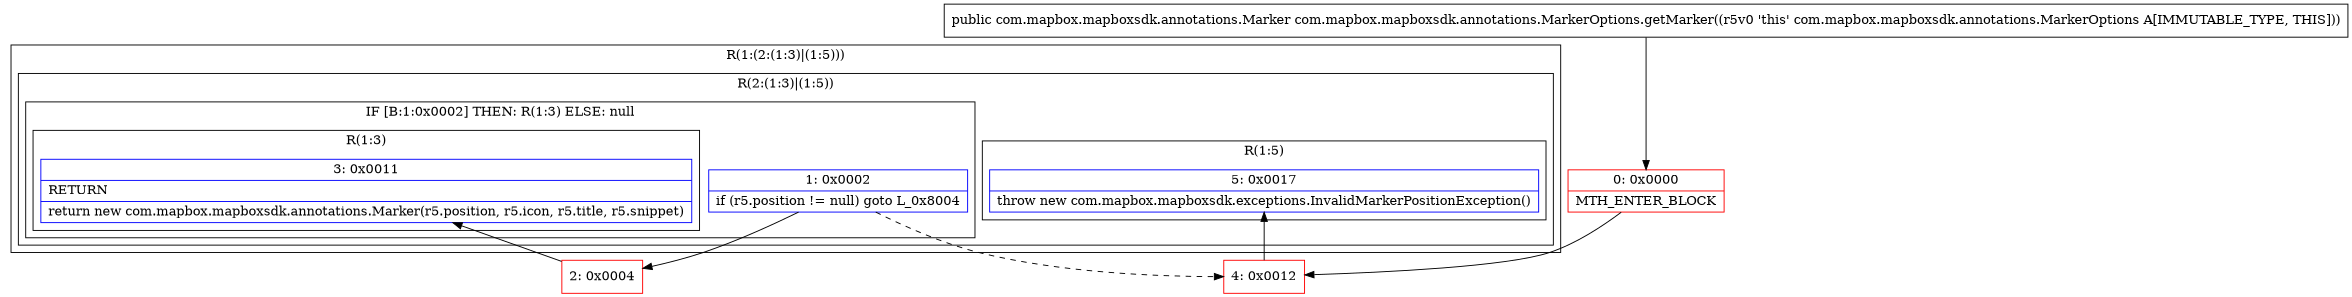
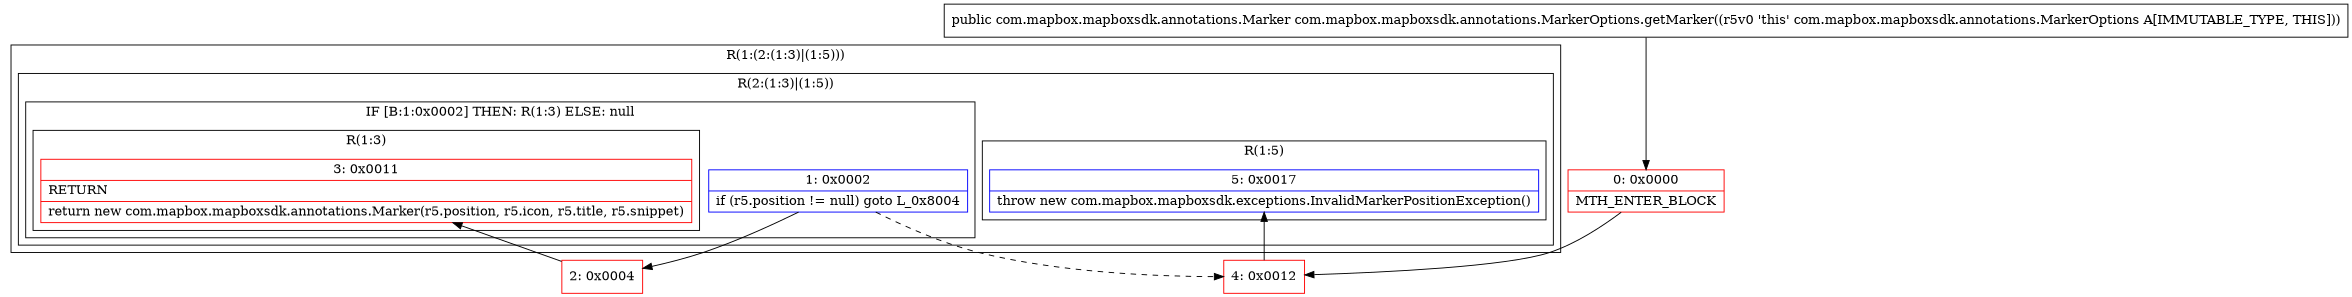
(366, 191) -> (366, 191)
